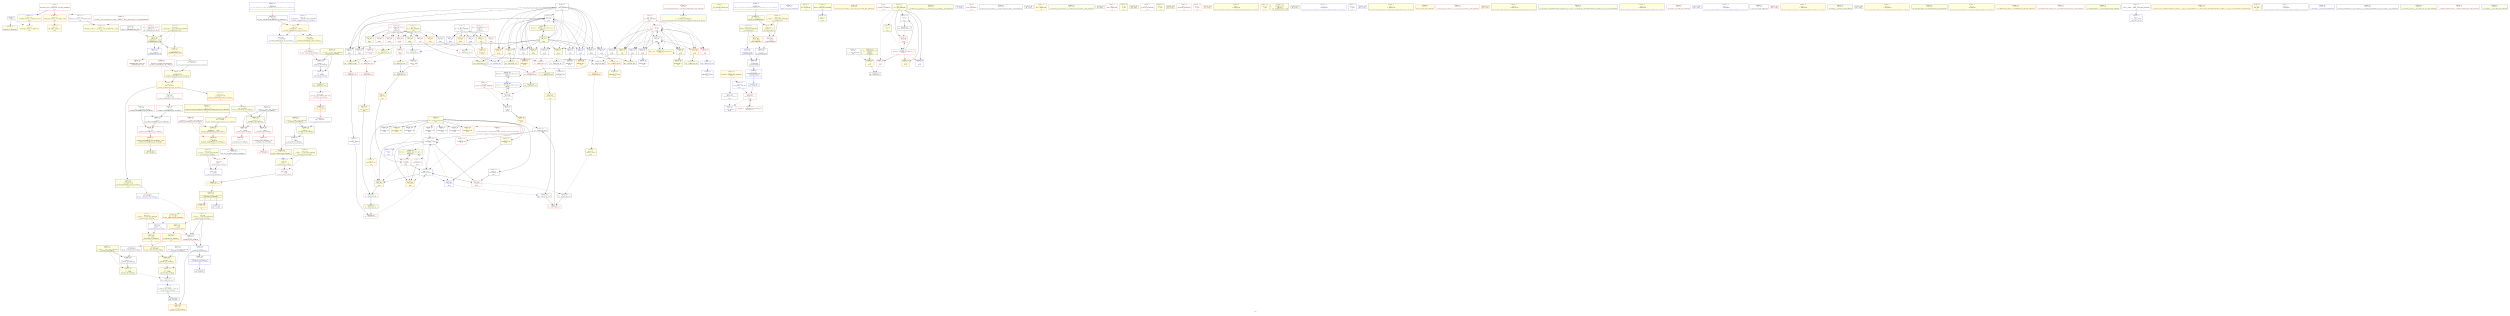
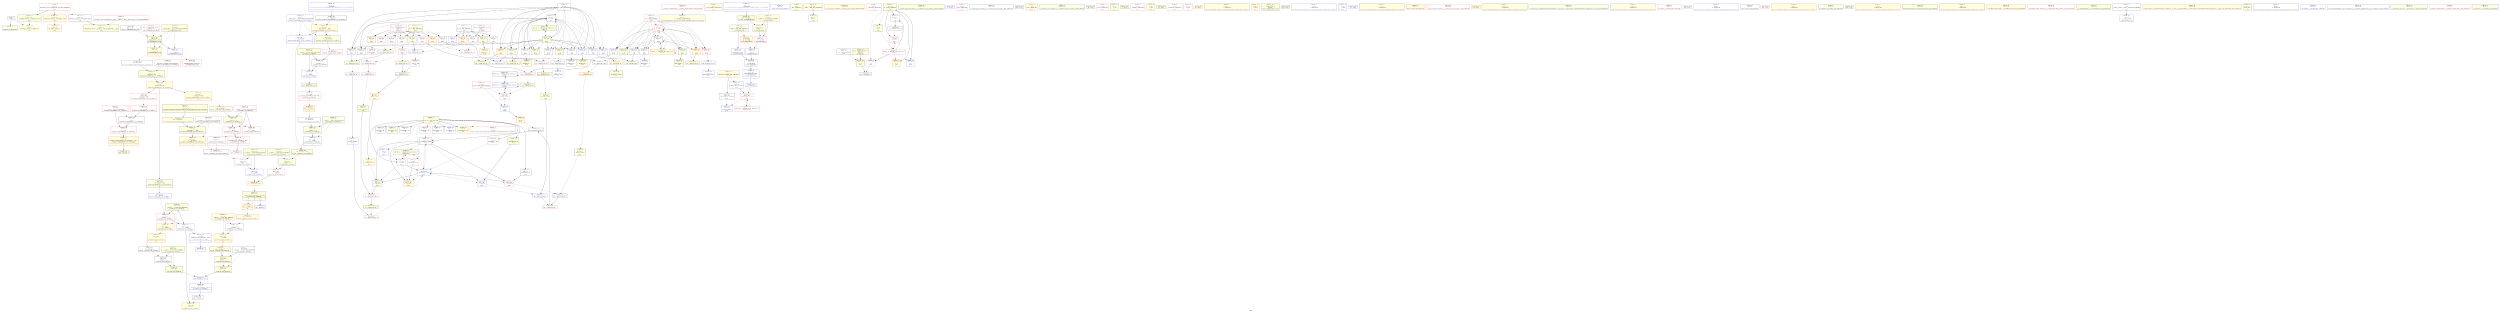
(183, 232) -> (165, 221)
